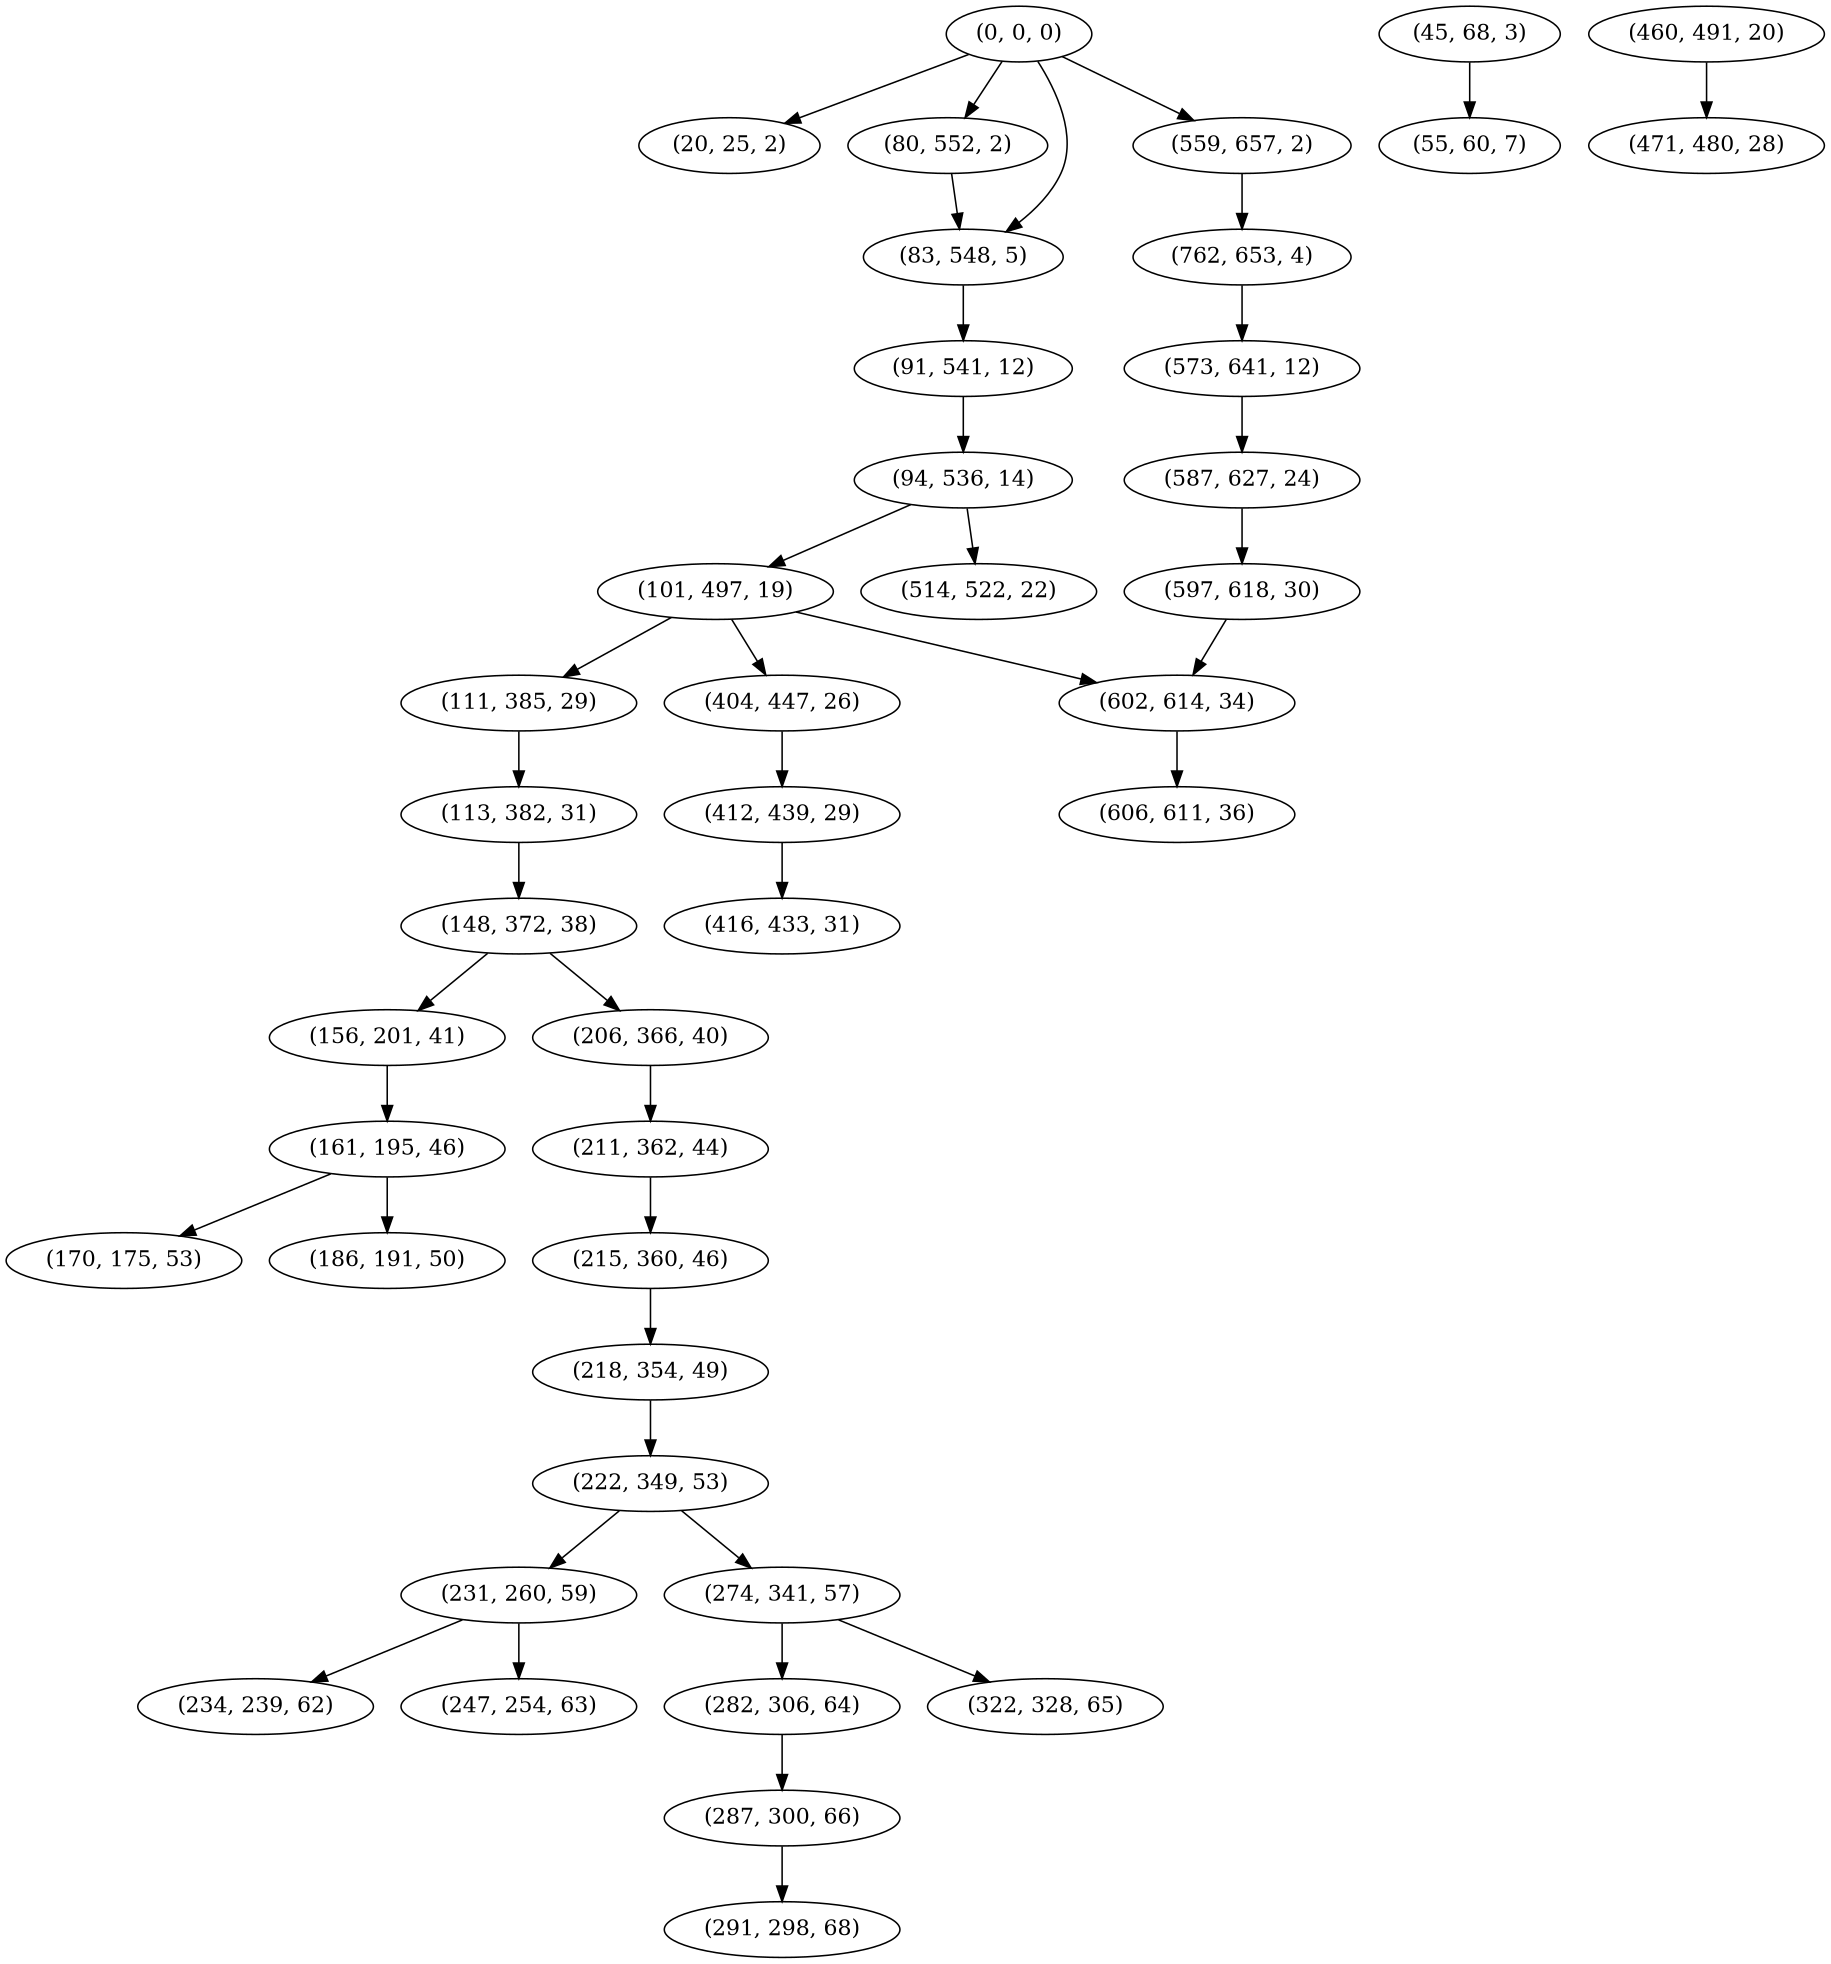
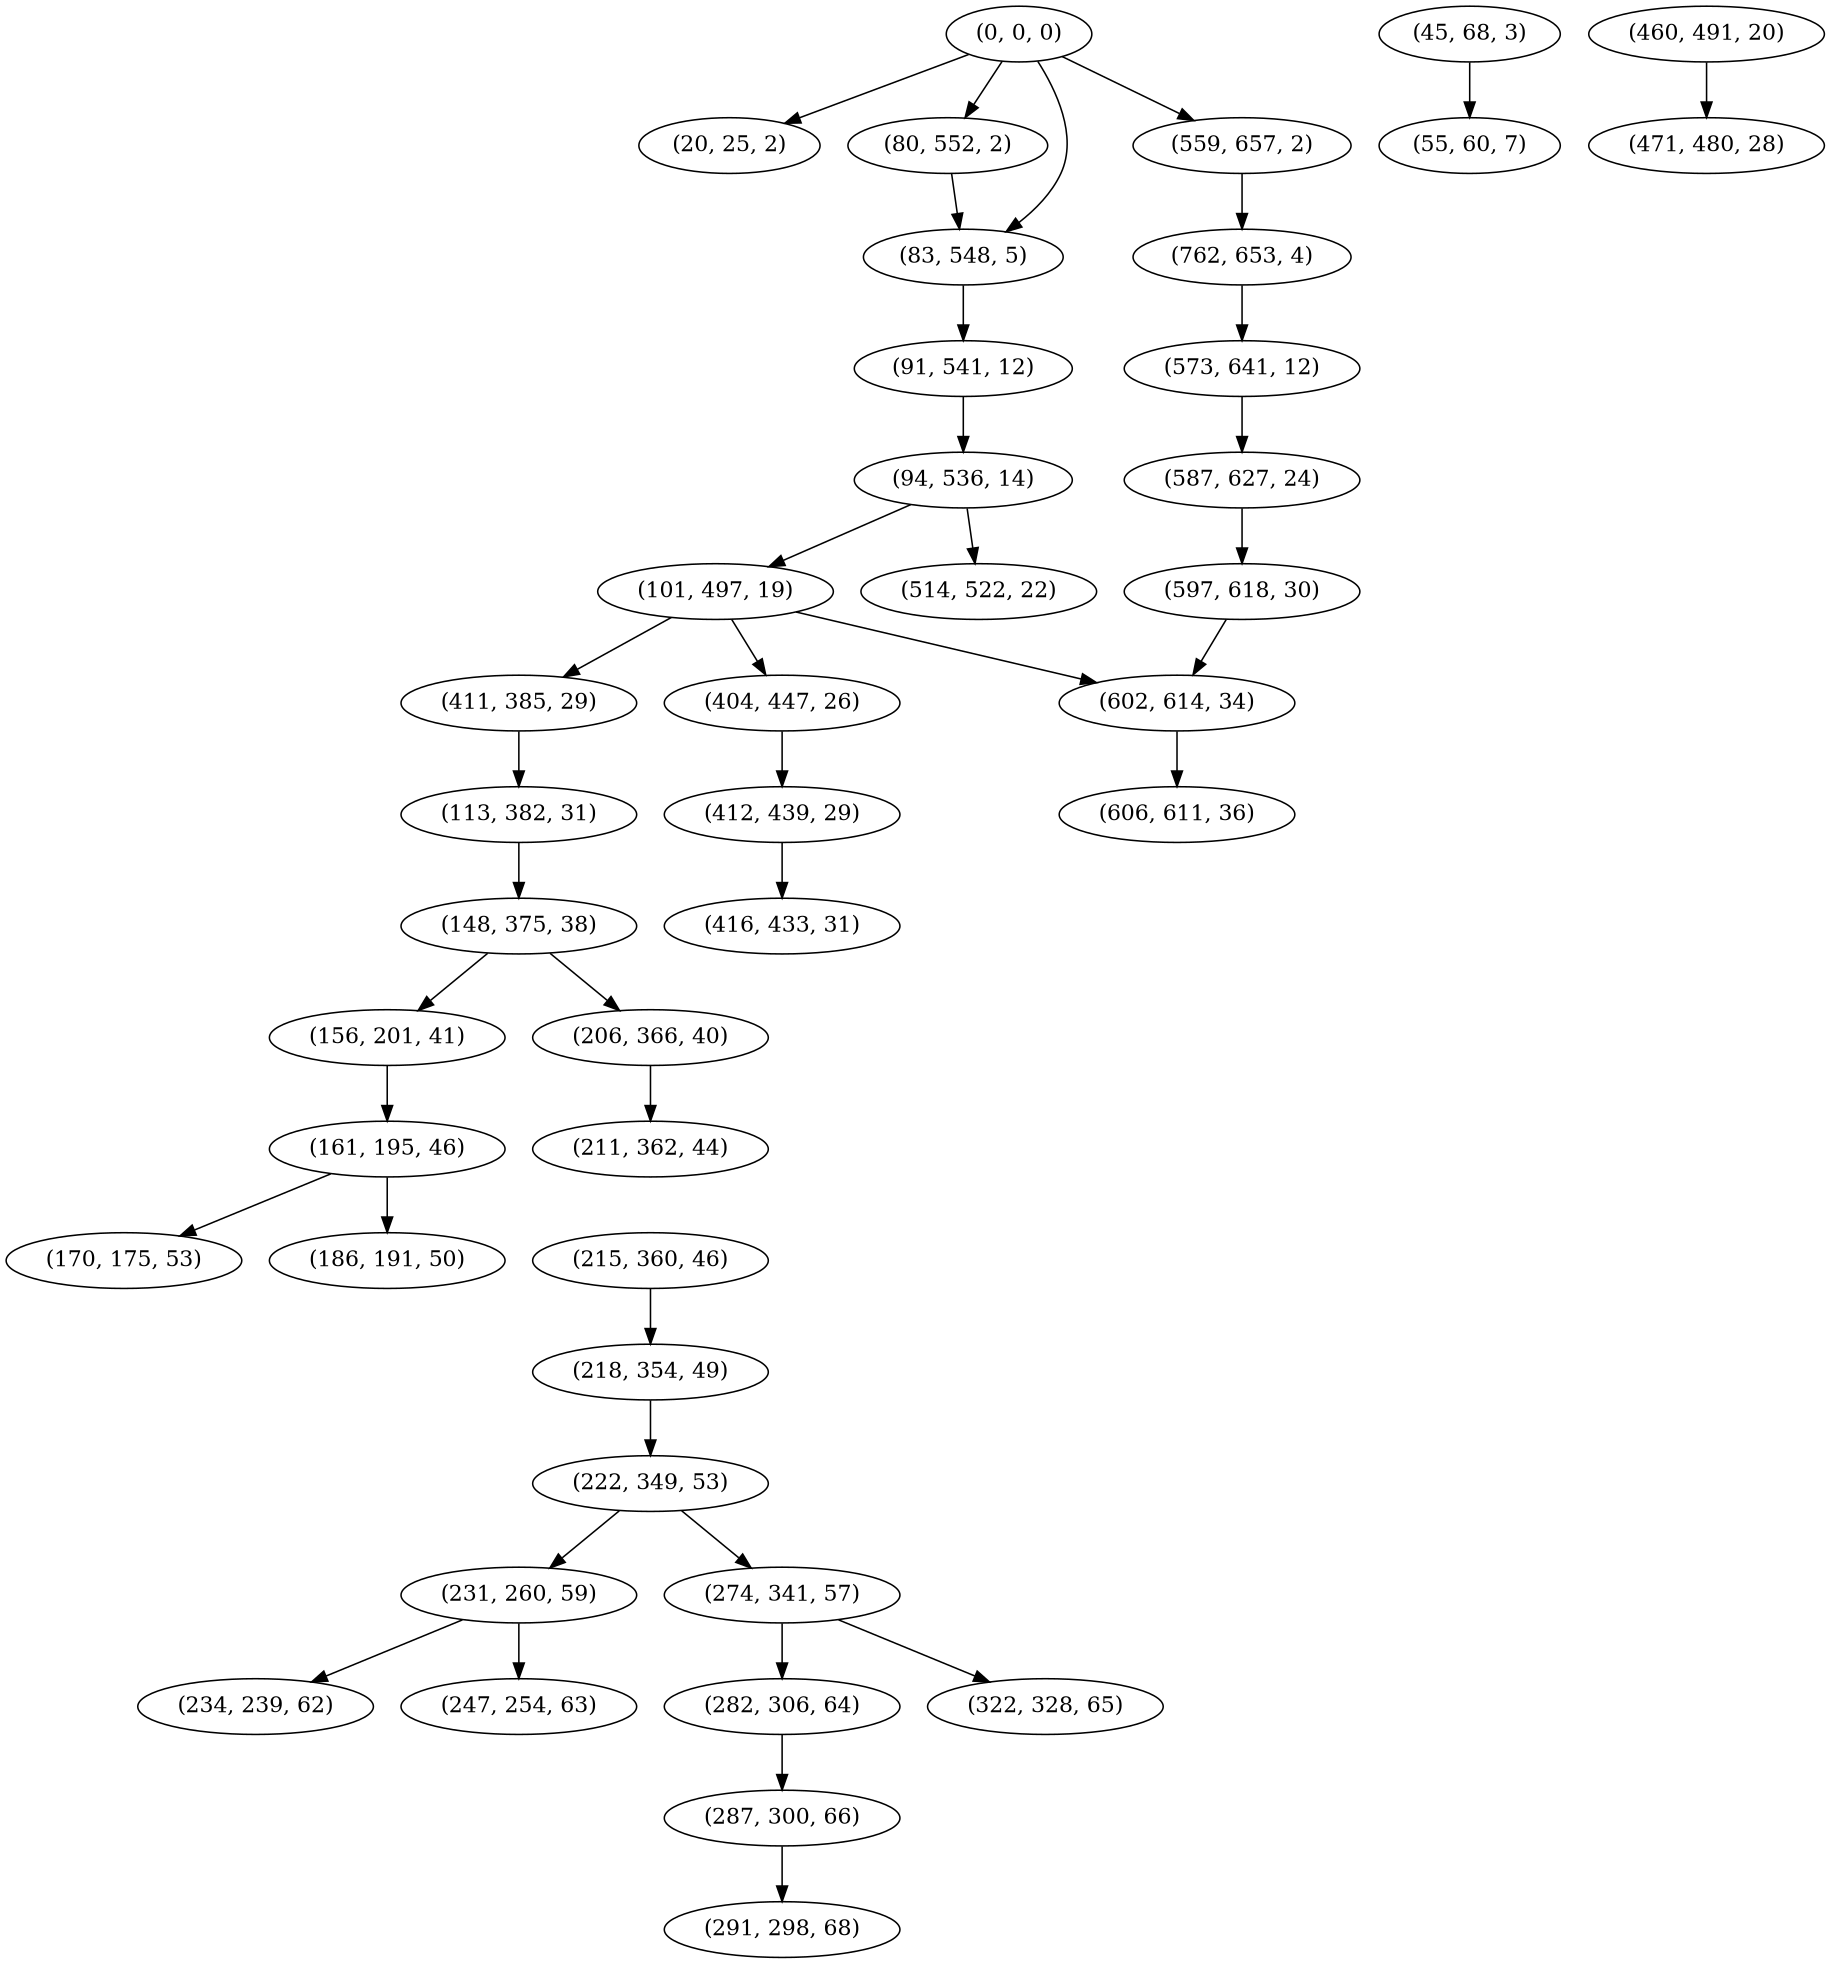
(519, 703) -> (519, 703)
(519, 926) -> (519, 926)
(650, 1197) -> none
